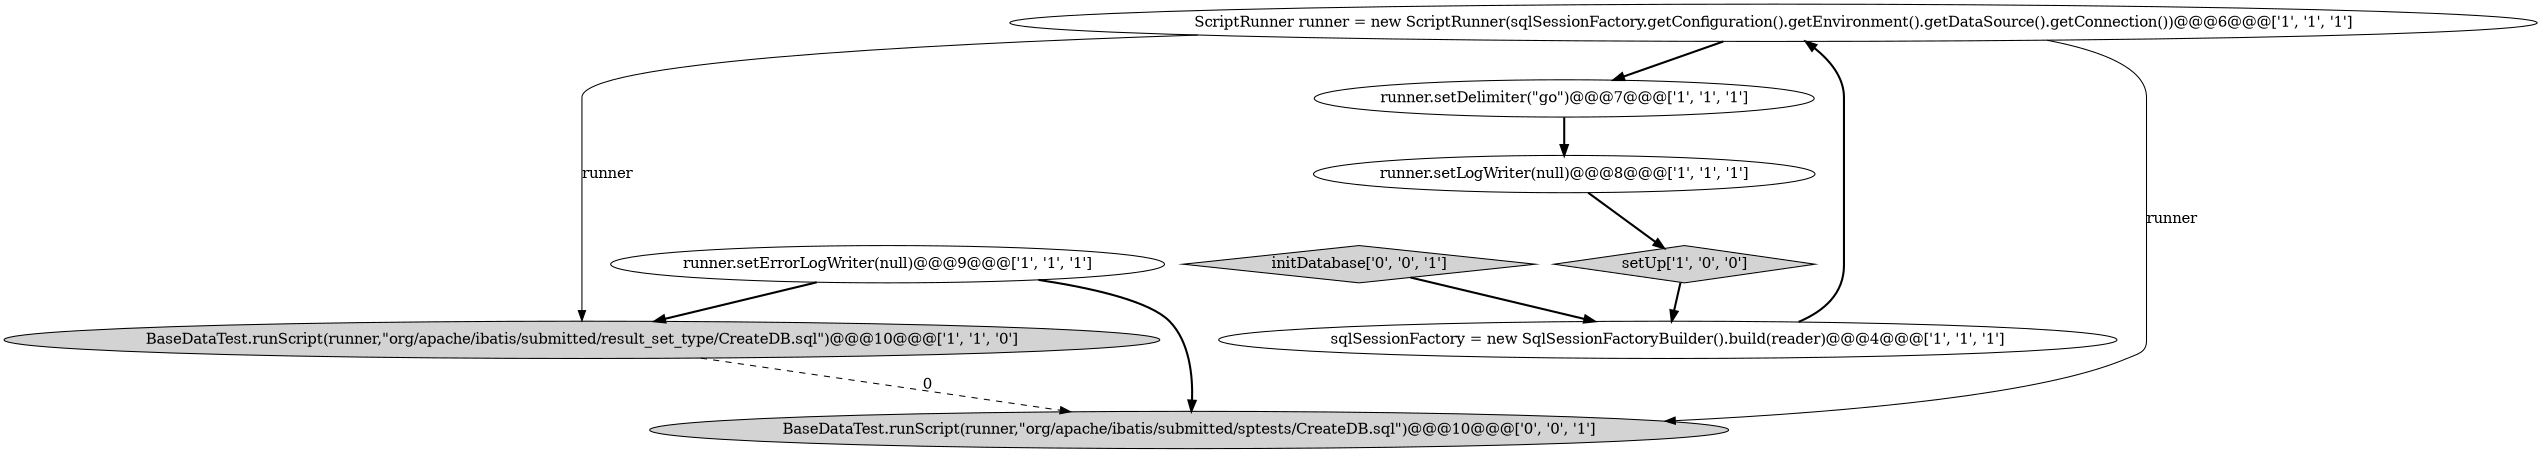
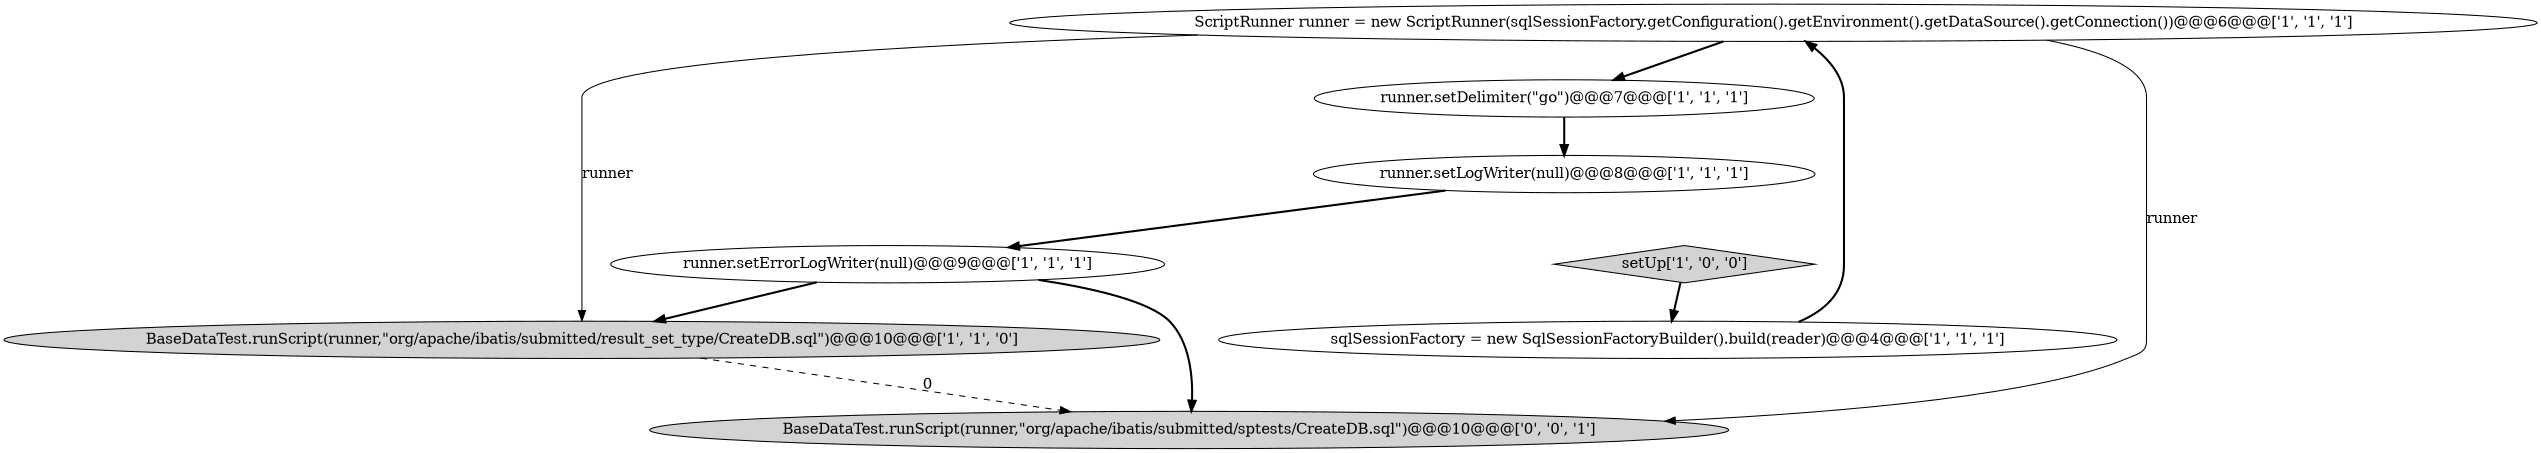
(1622, 217) -> (1232, 218)
(1359, 264) -> none
